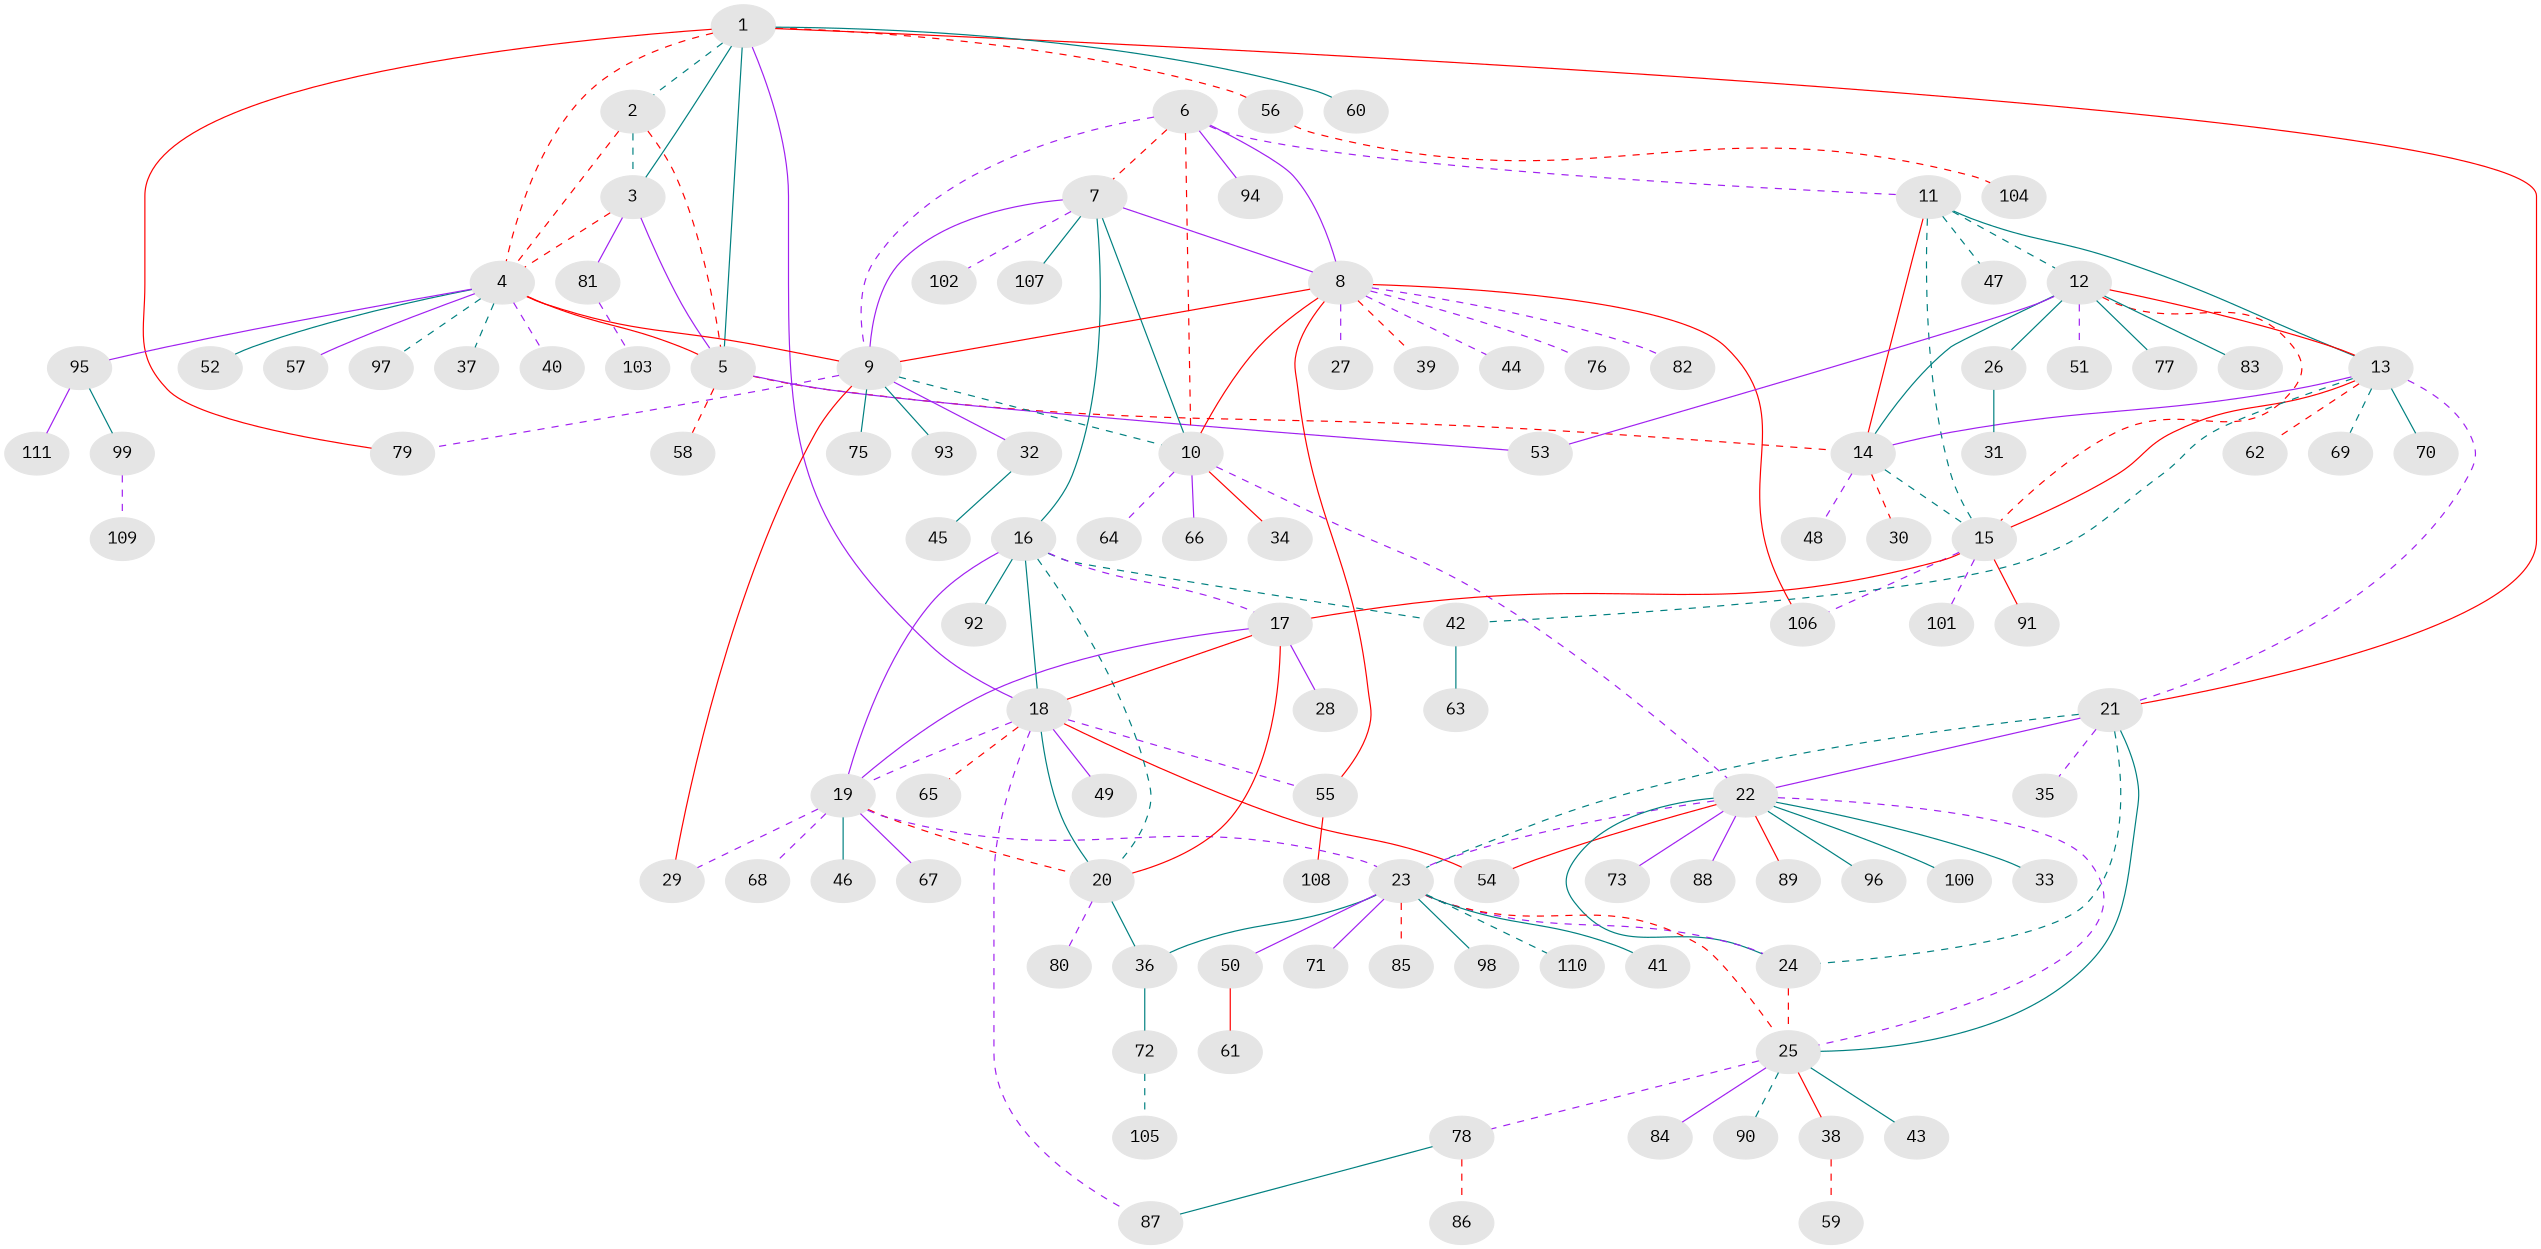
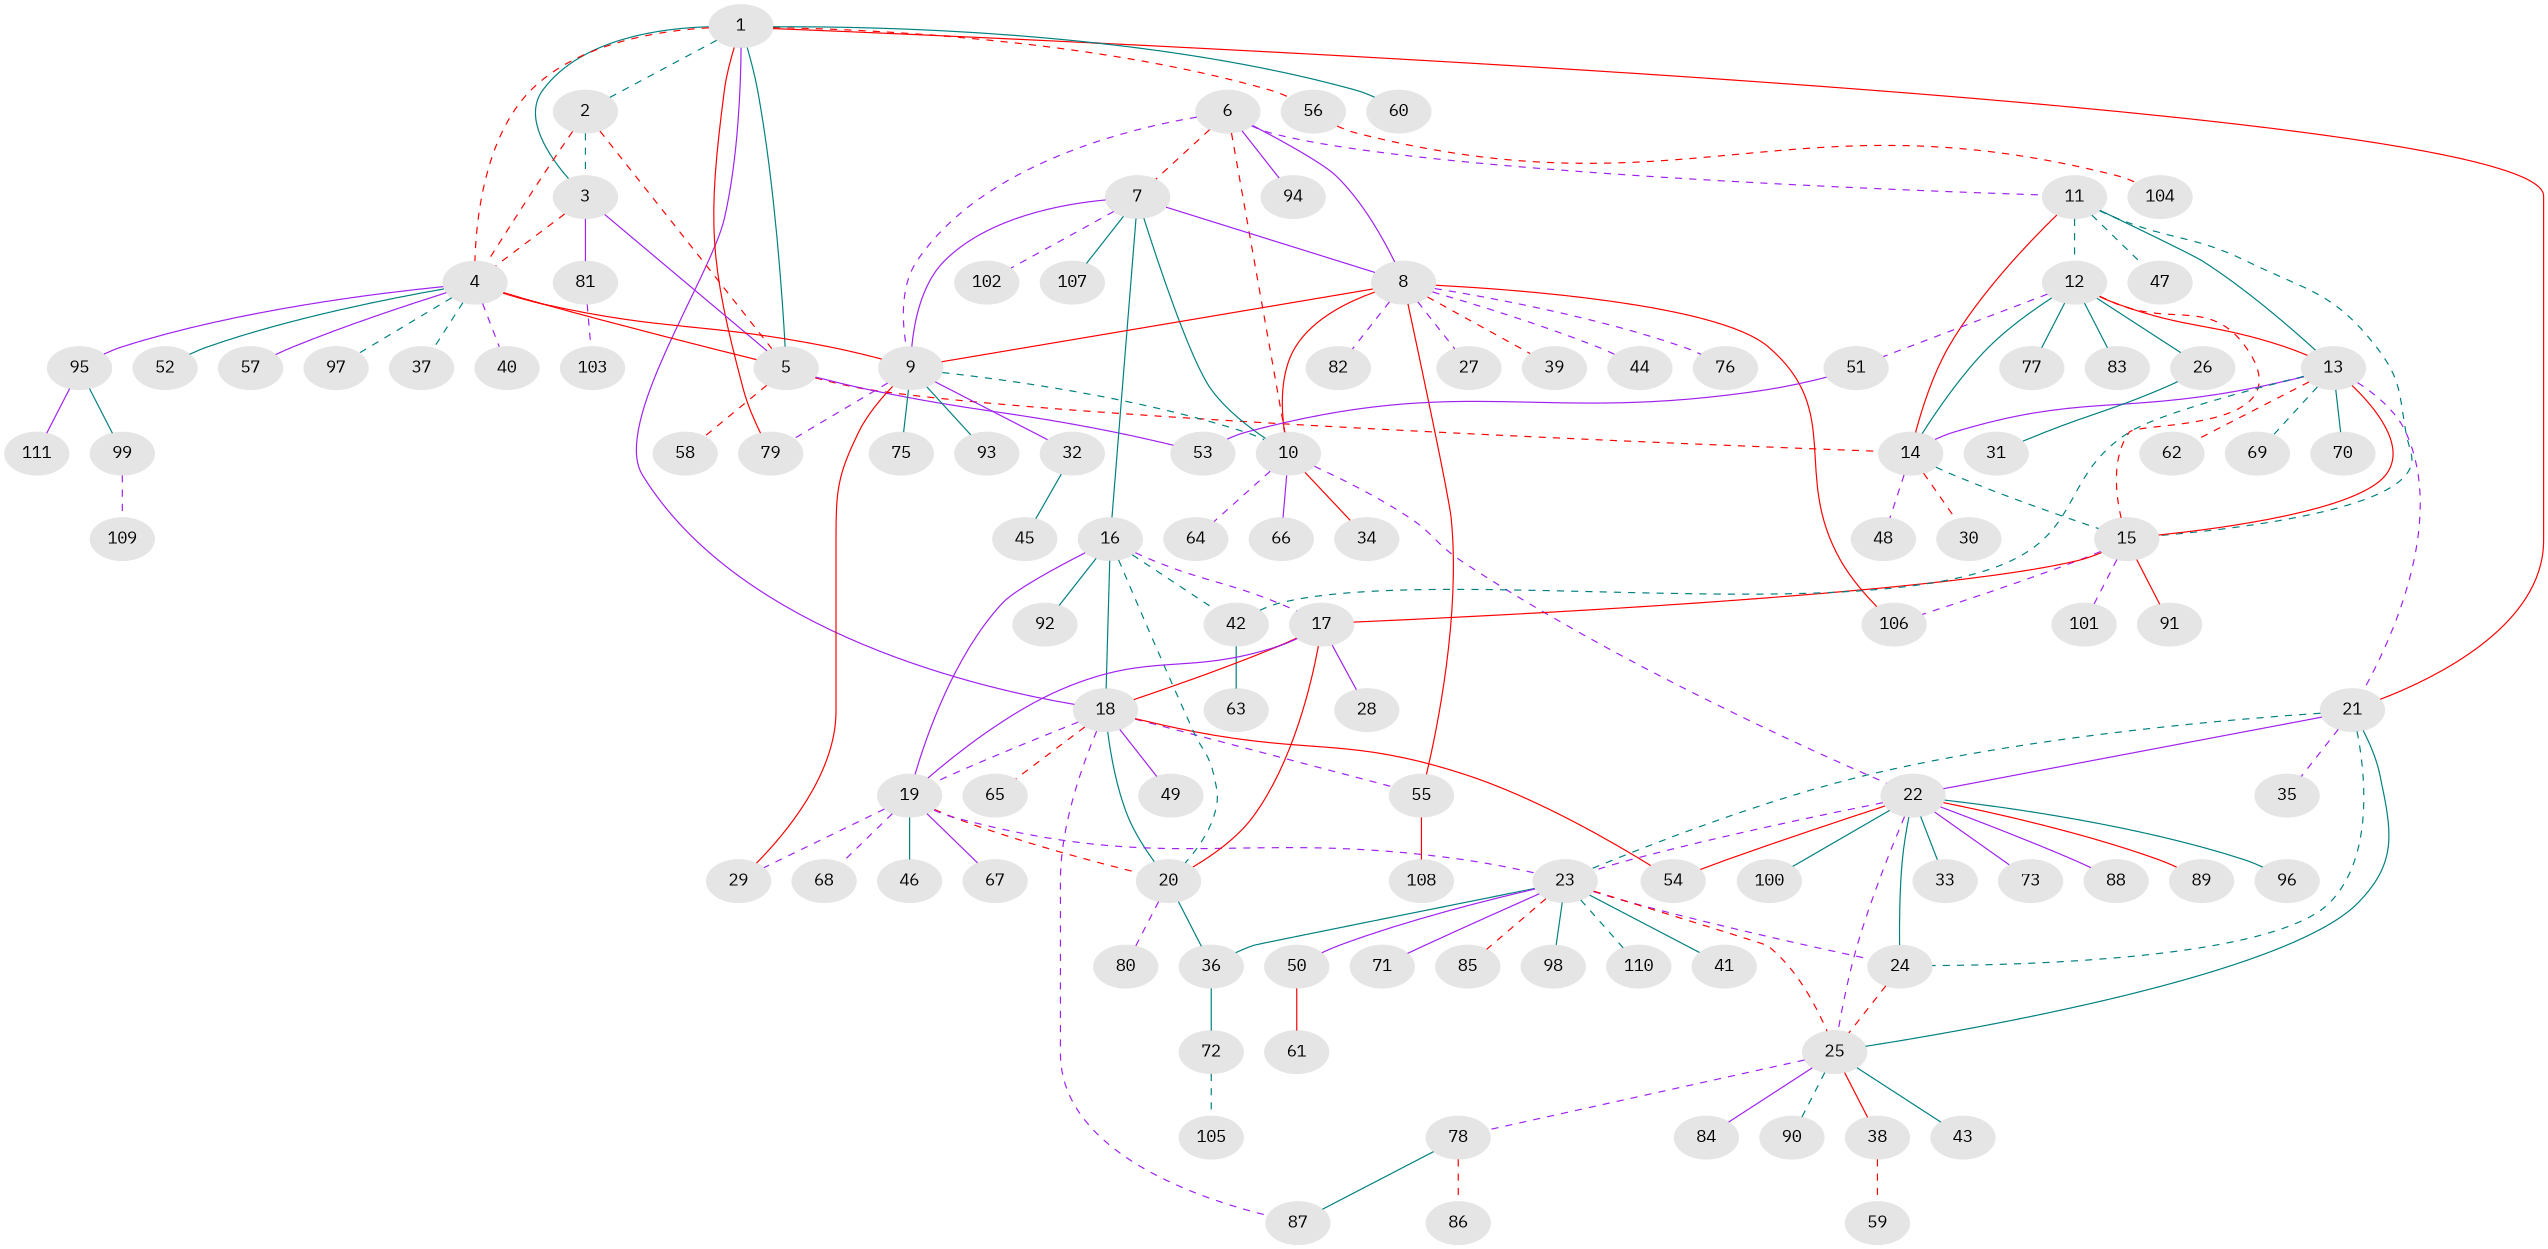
(1813, 373) -> (1526, 402)
